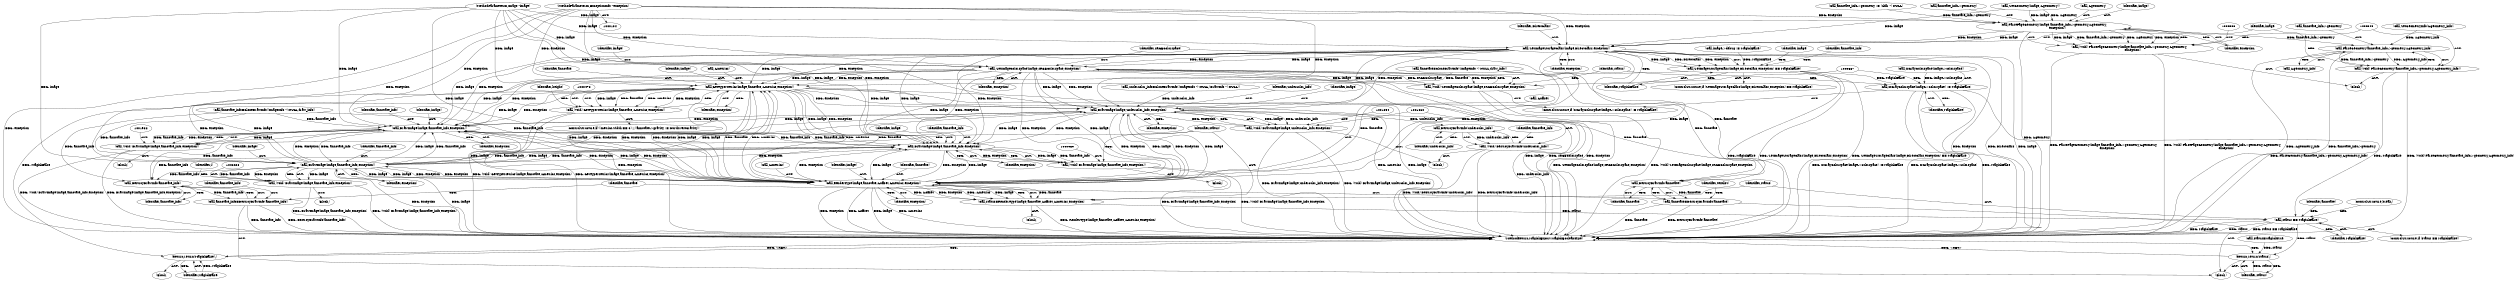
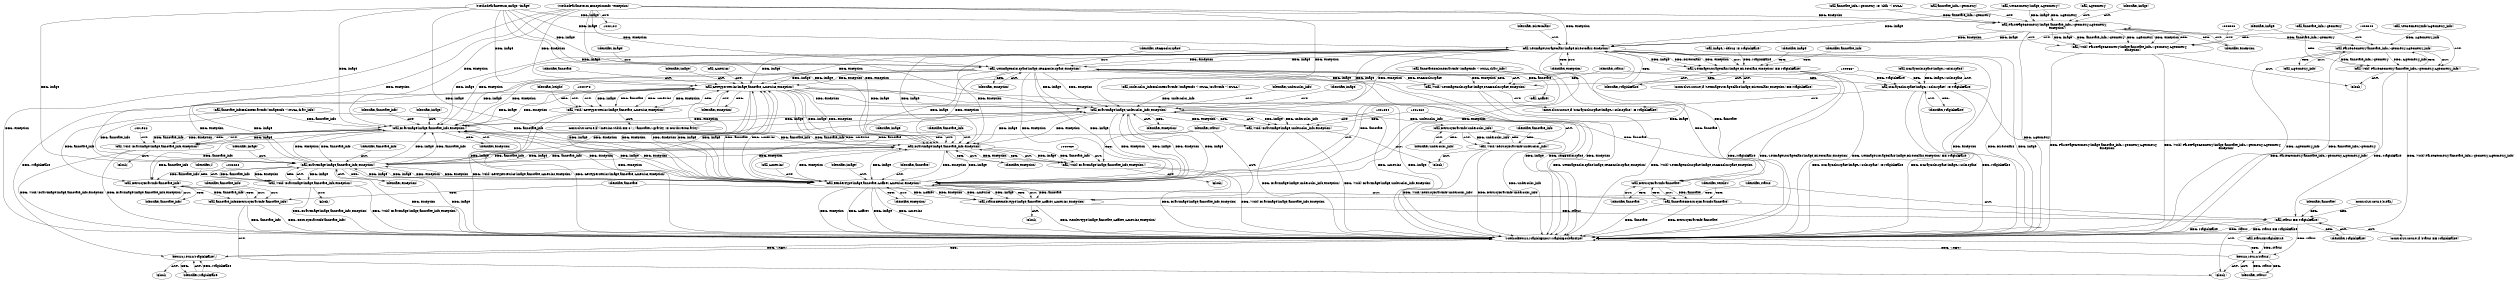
(1132, 83) -> (1528, 79)
(1450, 118) -> (1526, 152)
